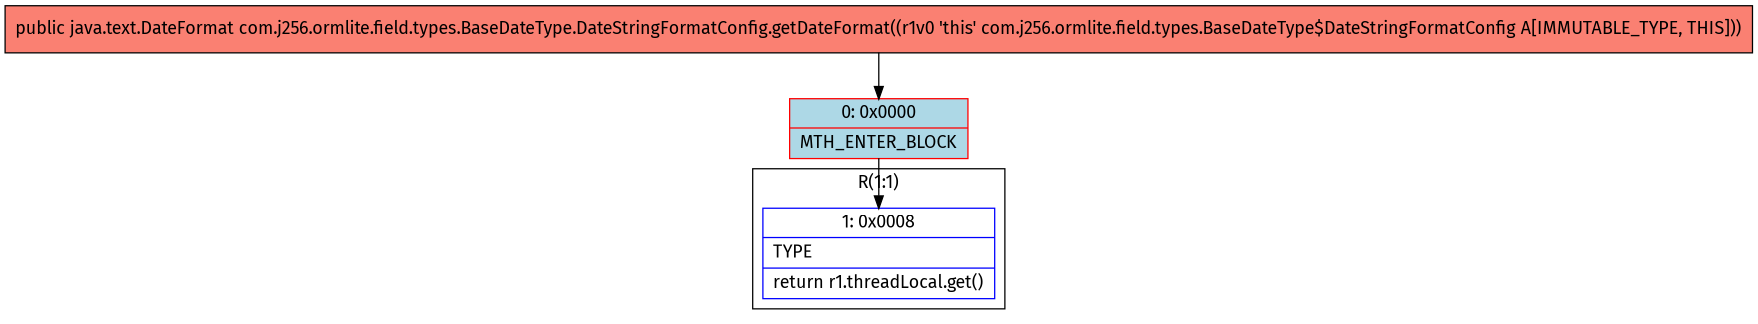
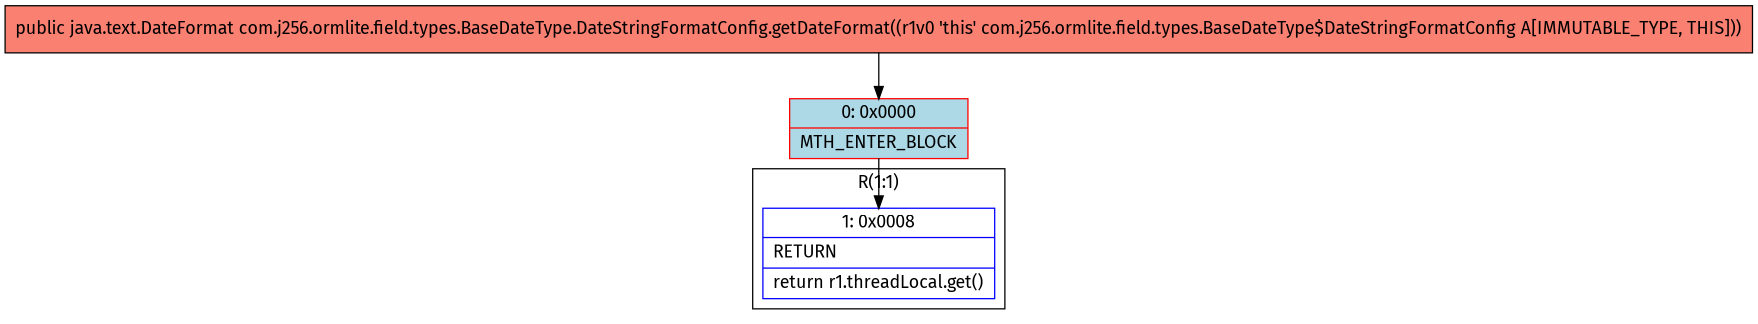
(793, 252) -> (806, 252)
